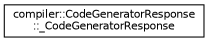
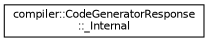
(104, 21) -> (104, 21)
